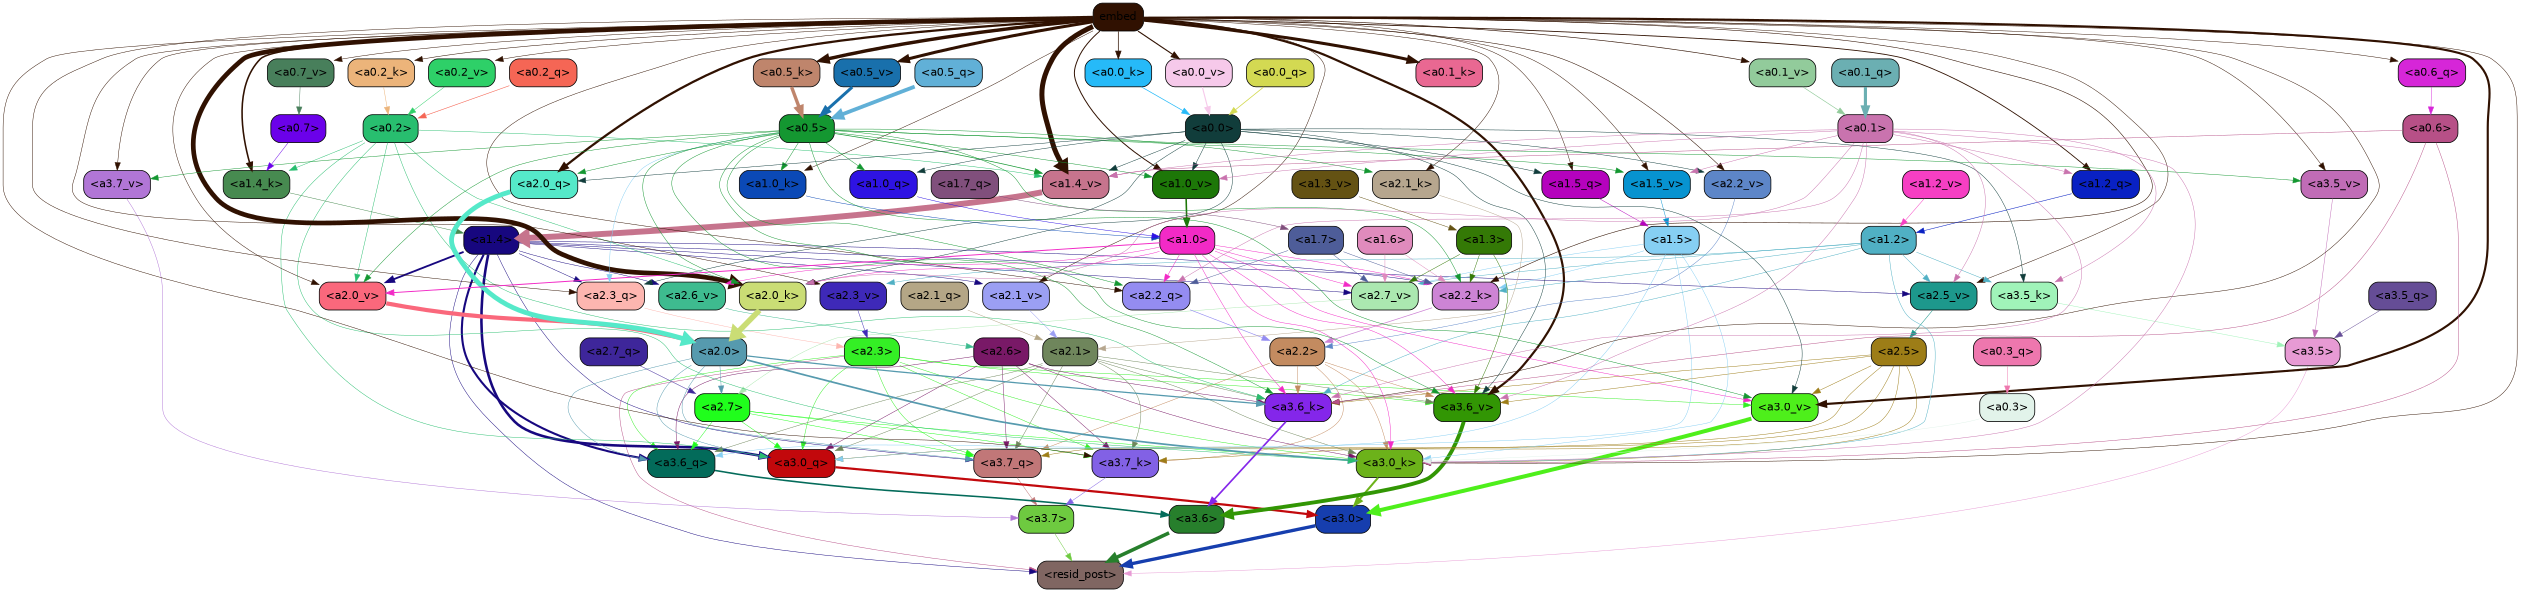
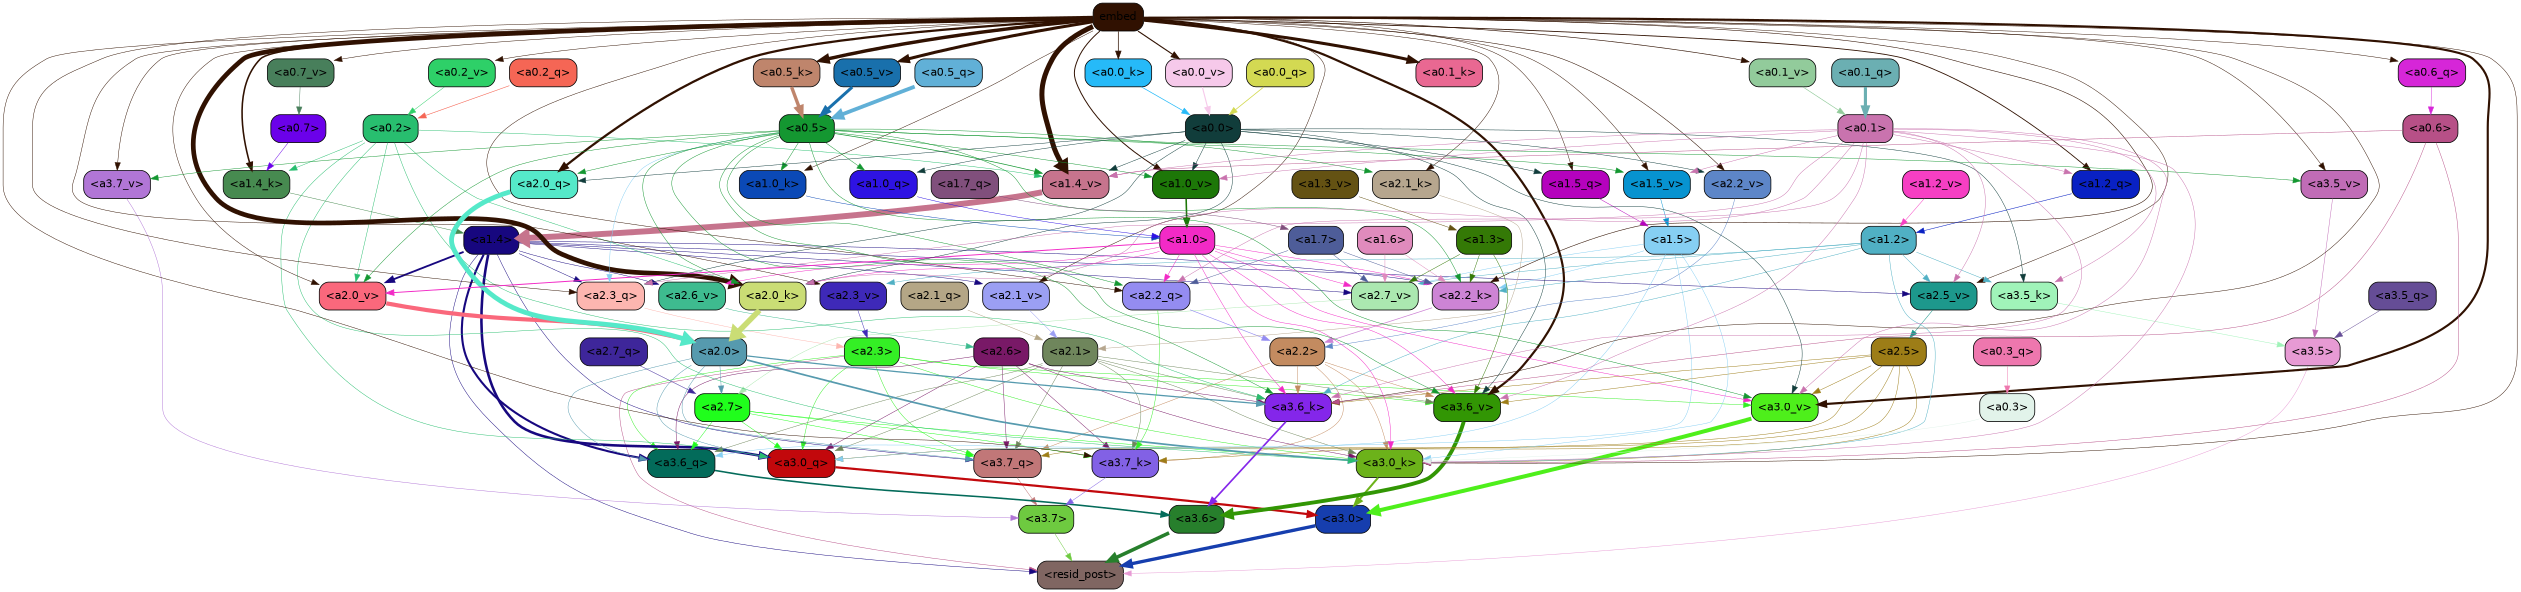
(381, 73) -> none
none -> (1136, 226)
none -> (2140, 265)
(992, 407) -> (1159, 358)
